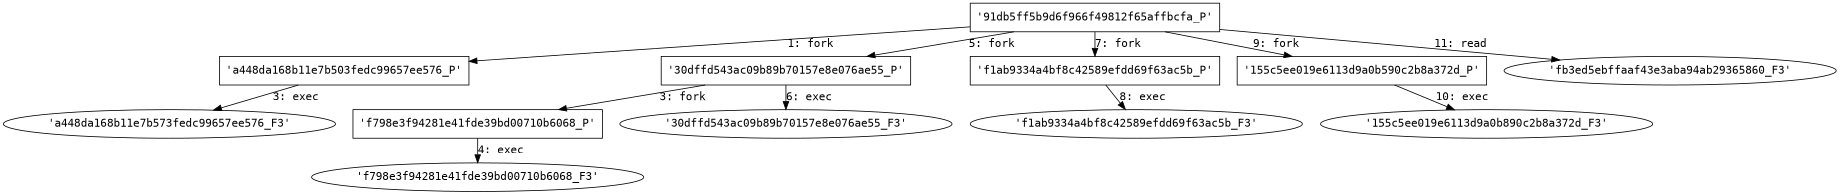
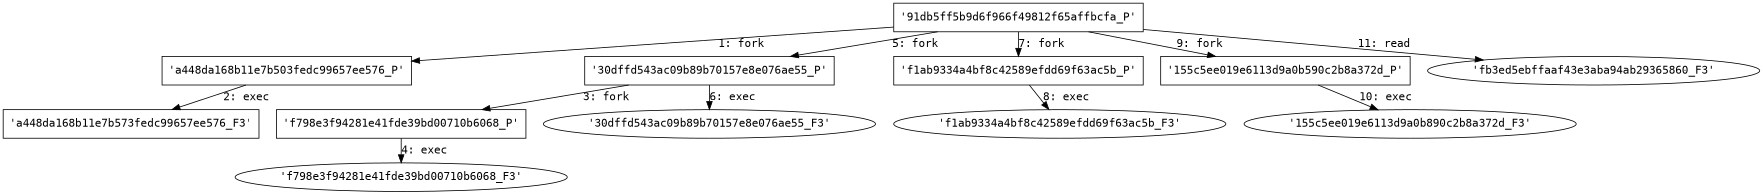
(296, 97) -> (246, 97)
(169, 124) -> (131, 124)
